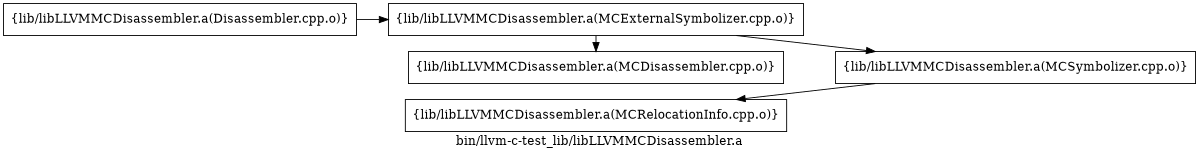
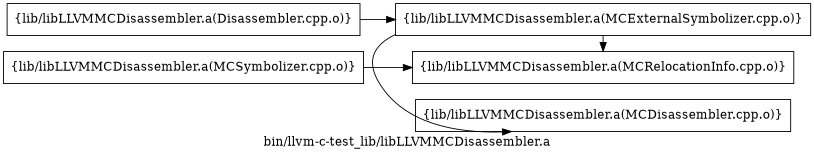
(801, 43) -> (603, 39)
